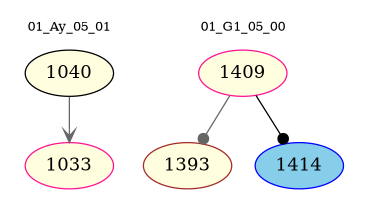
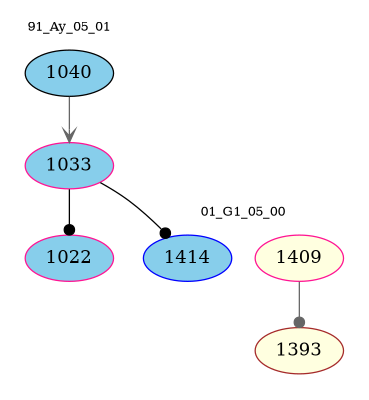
(69, 28) -> (69, 28)
(69, 73) -> (69, 73)
(268, 115) -> (141, 211)
(69, 166) -> (69, 166)
none -> (69, 258)
